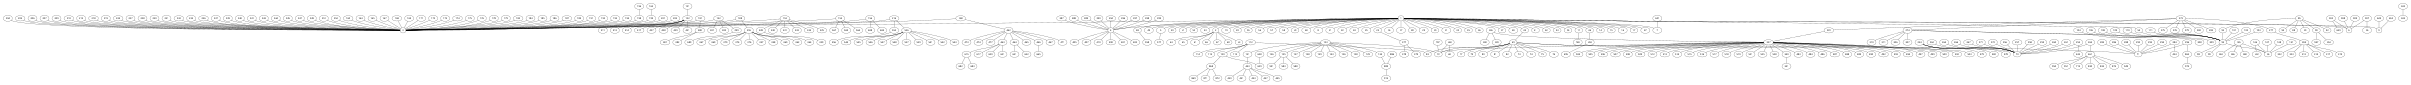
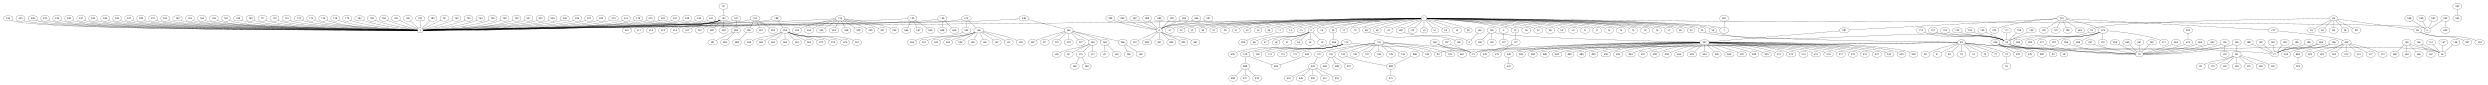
(639, 12) -> (456, 27)
(651, 12) -> (305, 28)
none -> (372, 18)
(1890, 22) -> (1413, 24)
(2367, 24) -> (2334, 23)
none -> (651, 30)
none -> (809, 30)
none -> (894, 30)
(795, 36) -> (852, 26)
(1018, 36) -> (1126, 48)
(894, 42) -> none
(1334, 48) -> (1302, 48)
(1537, 48) -> (2006, 60)
(2030, 48) -> (2188, 36)
none -> (1889, 54)
none -> (2310, 54)
